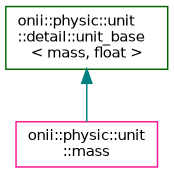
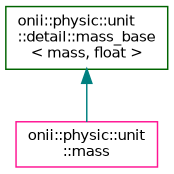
(87, 38) -> (87, 38)
